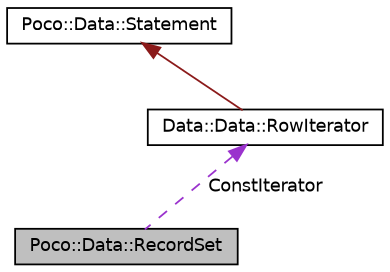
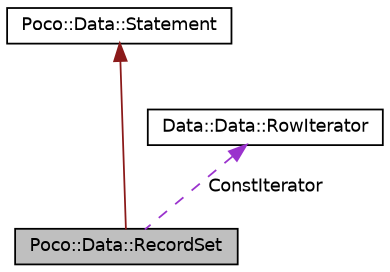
(200, 82) -> (123, 145)
